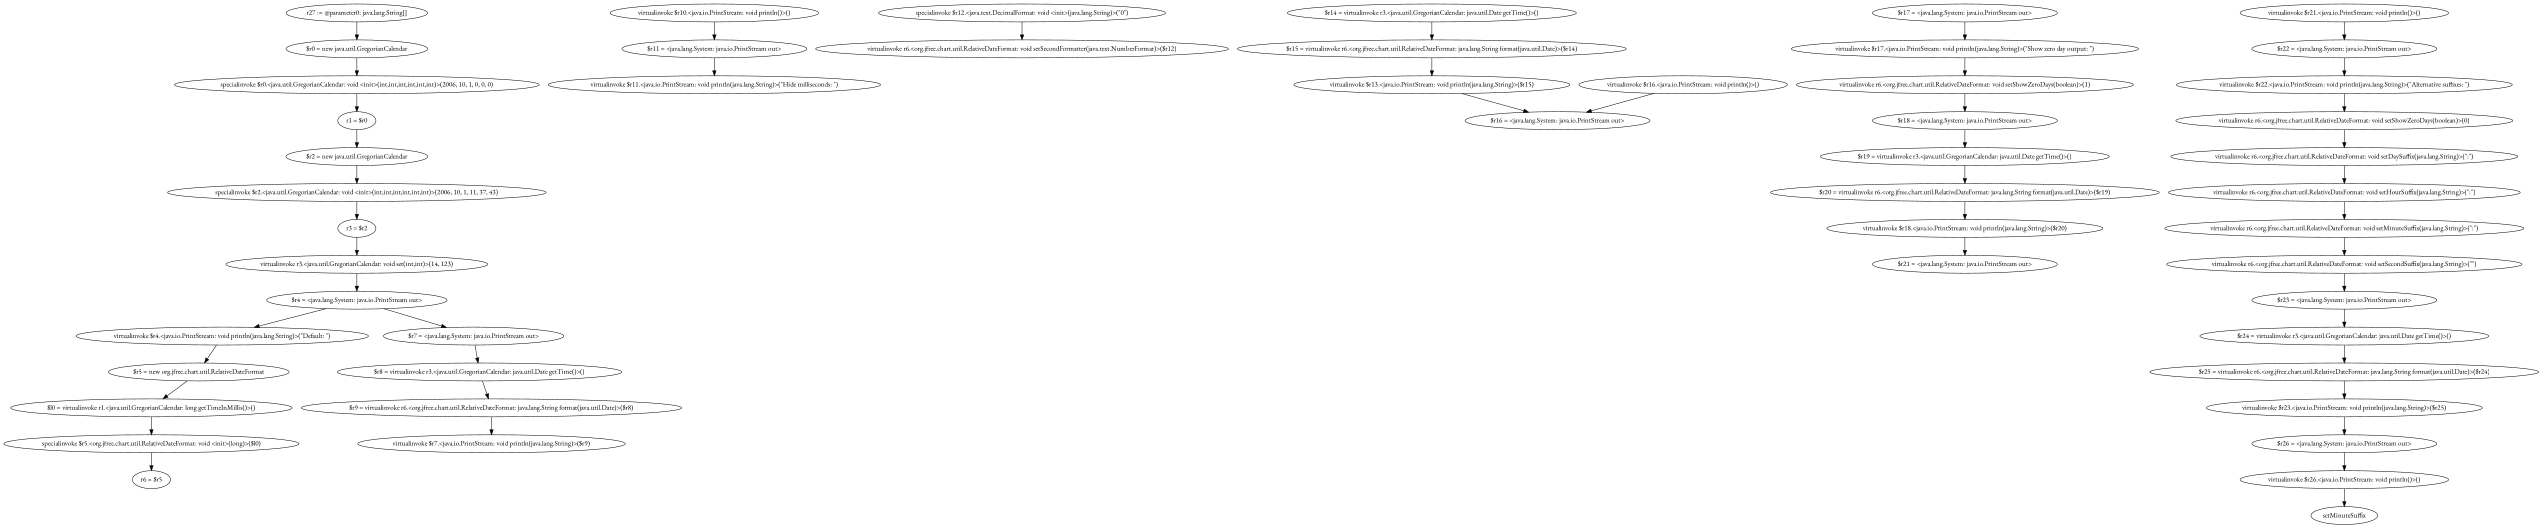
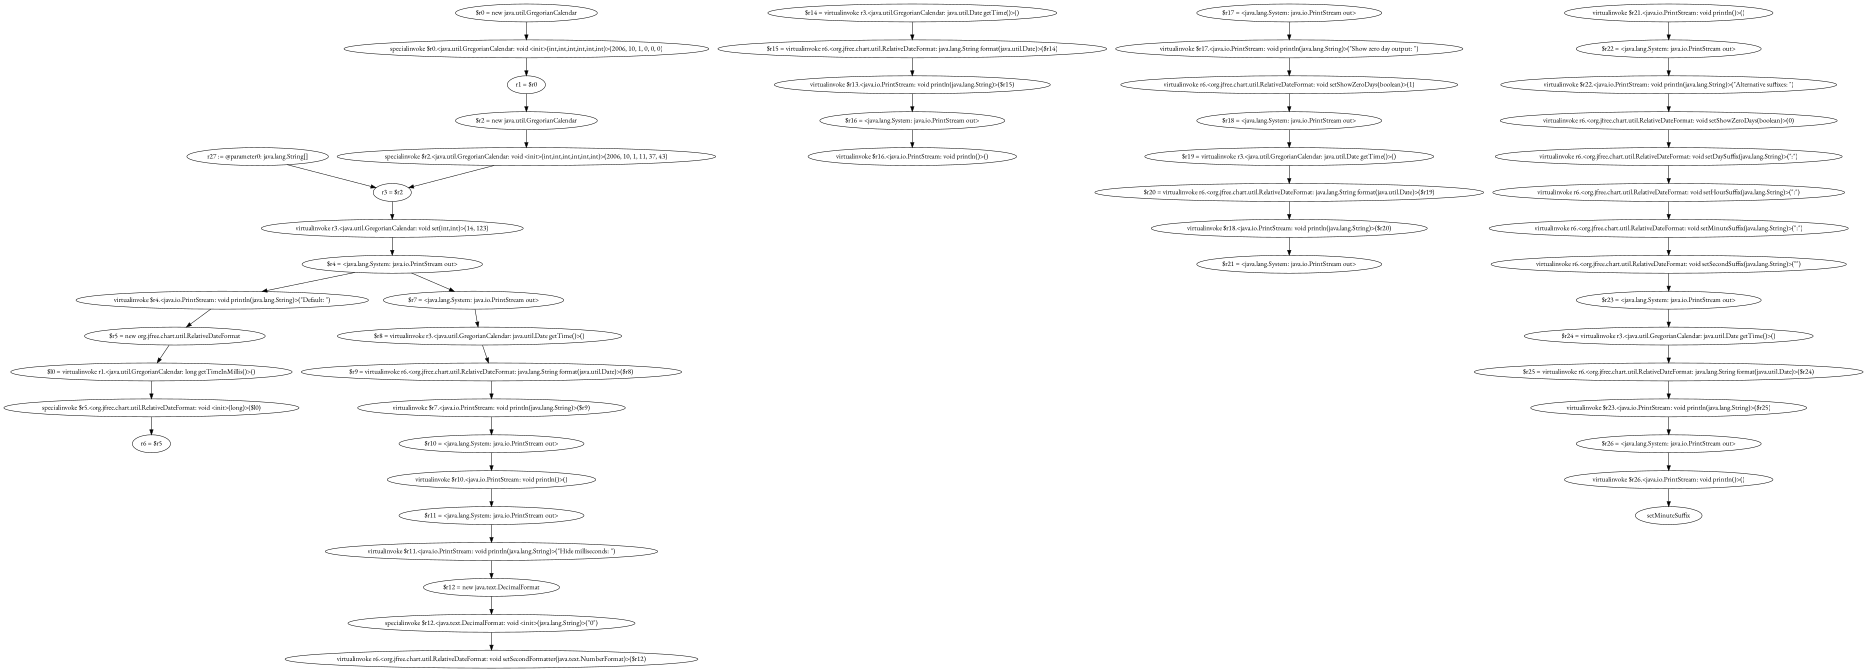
(357, 28) -> (329, 176)
(1623, 102) -> (912, 136)
none -> (491, 444)
none -> (491, 587)
